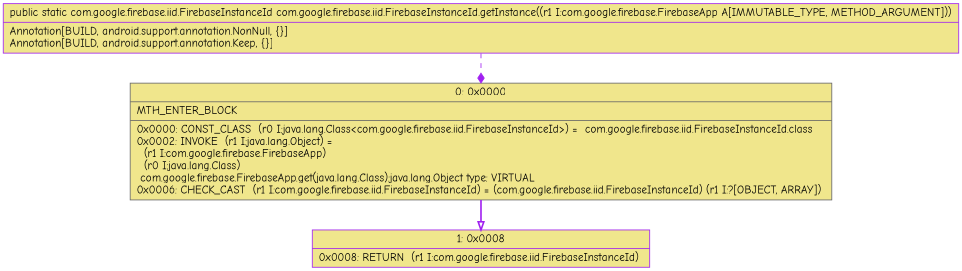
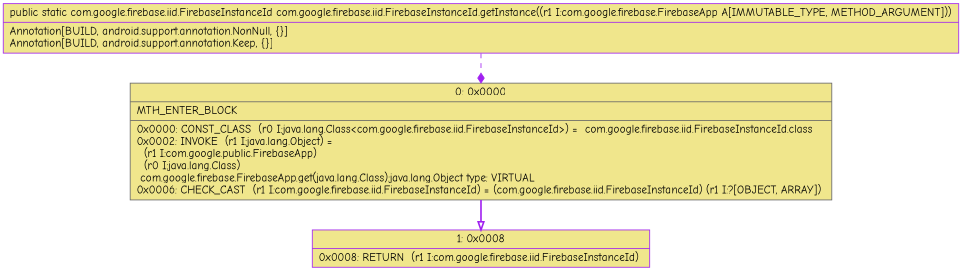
(232, 154) -> (227, 154)
